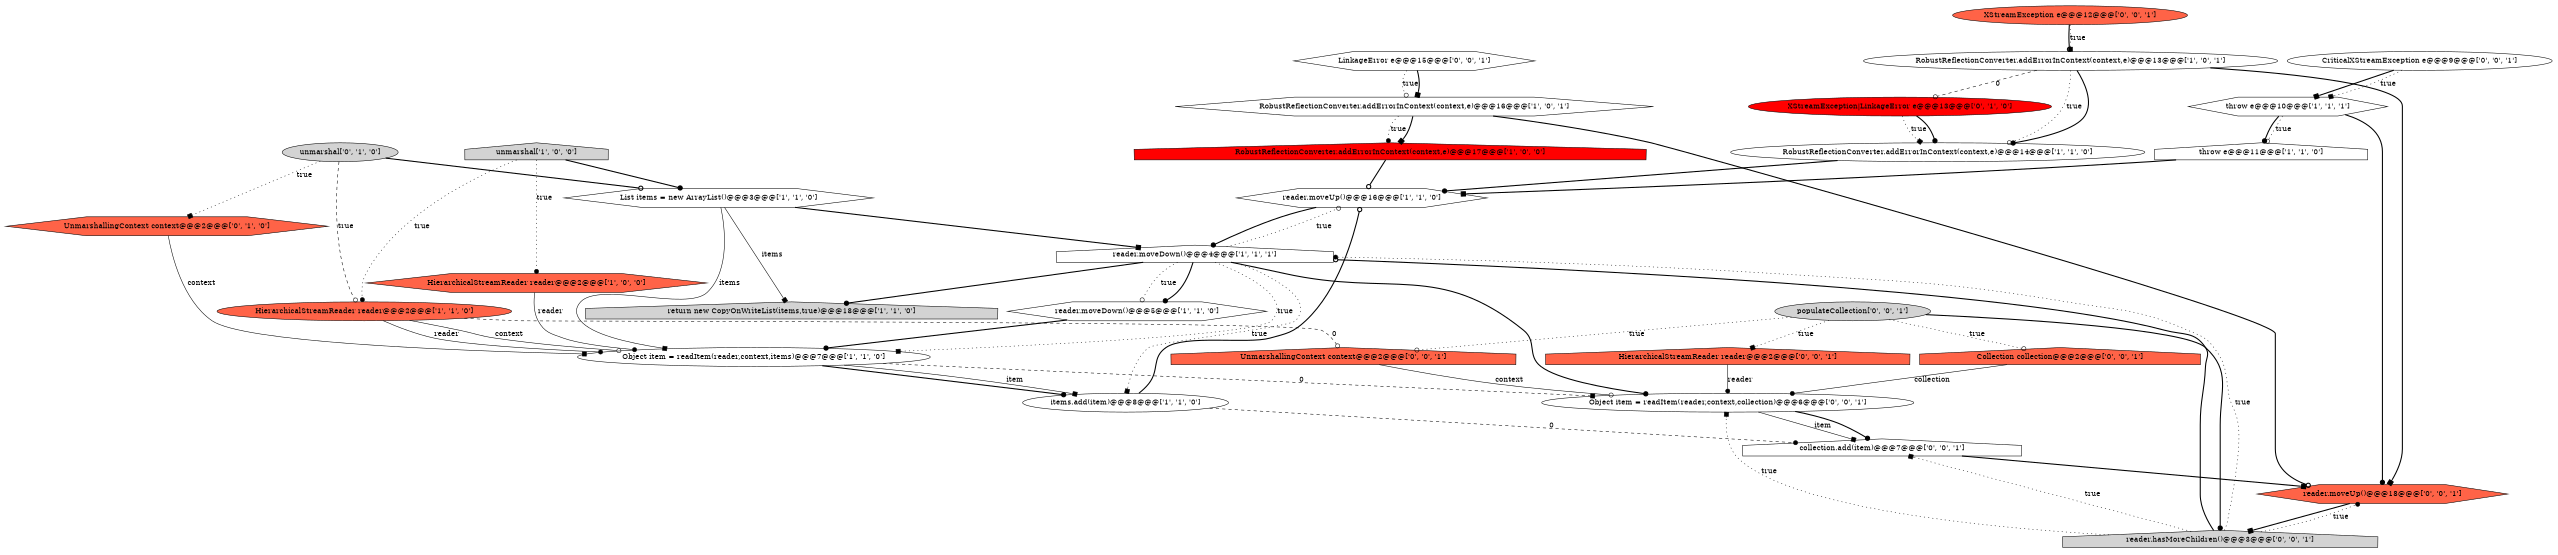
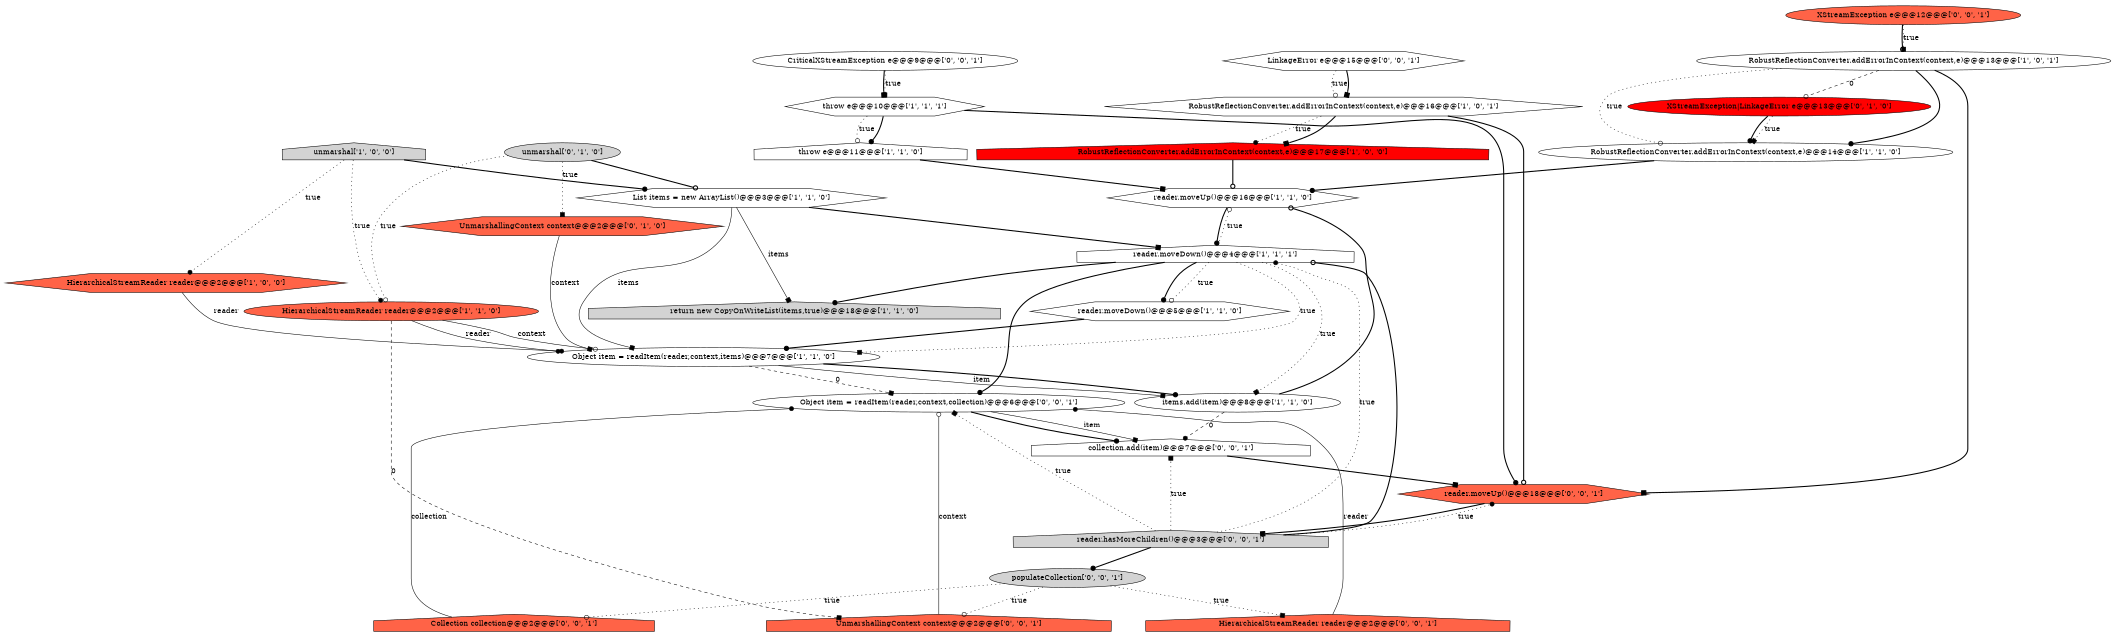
(338, 231) -> (401, 195)
(903, 322) -> (533, 543)
(2158, 334) -> (1123, 557)
